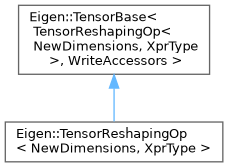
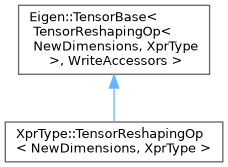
(114, 142) -> (114, 142)
